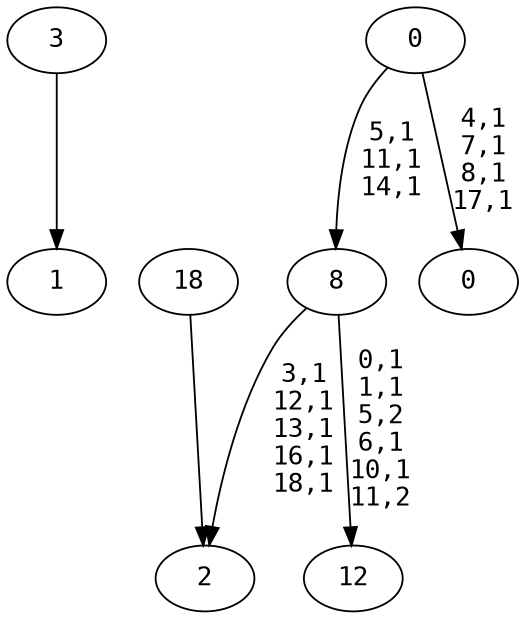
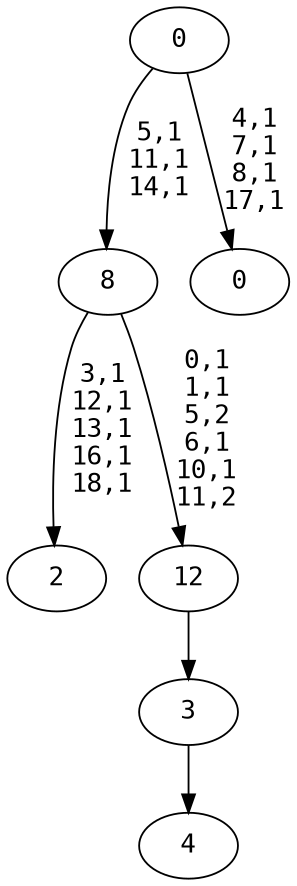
(57, 282) -> (189, 846)
(189, 282) -> none
none -> (189, 636)
